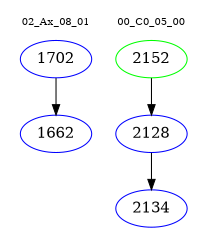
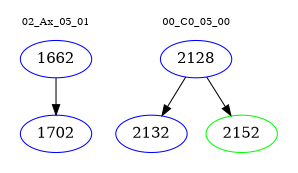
(56, 22) -> (56, 22)
(56, 91) -> (56, 91)
(151, 91) -> (216, 92)
(151, 209) -> (151, 134)
